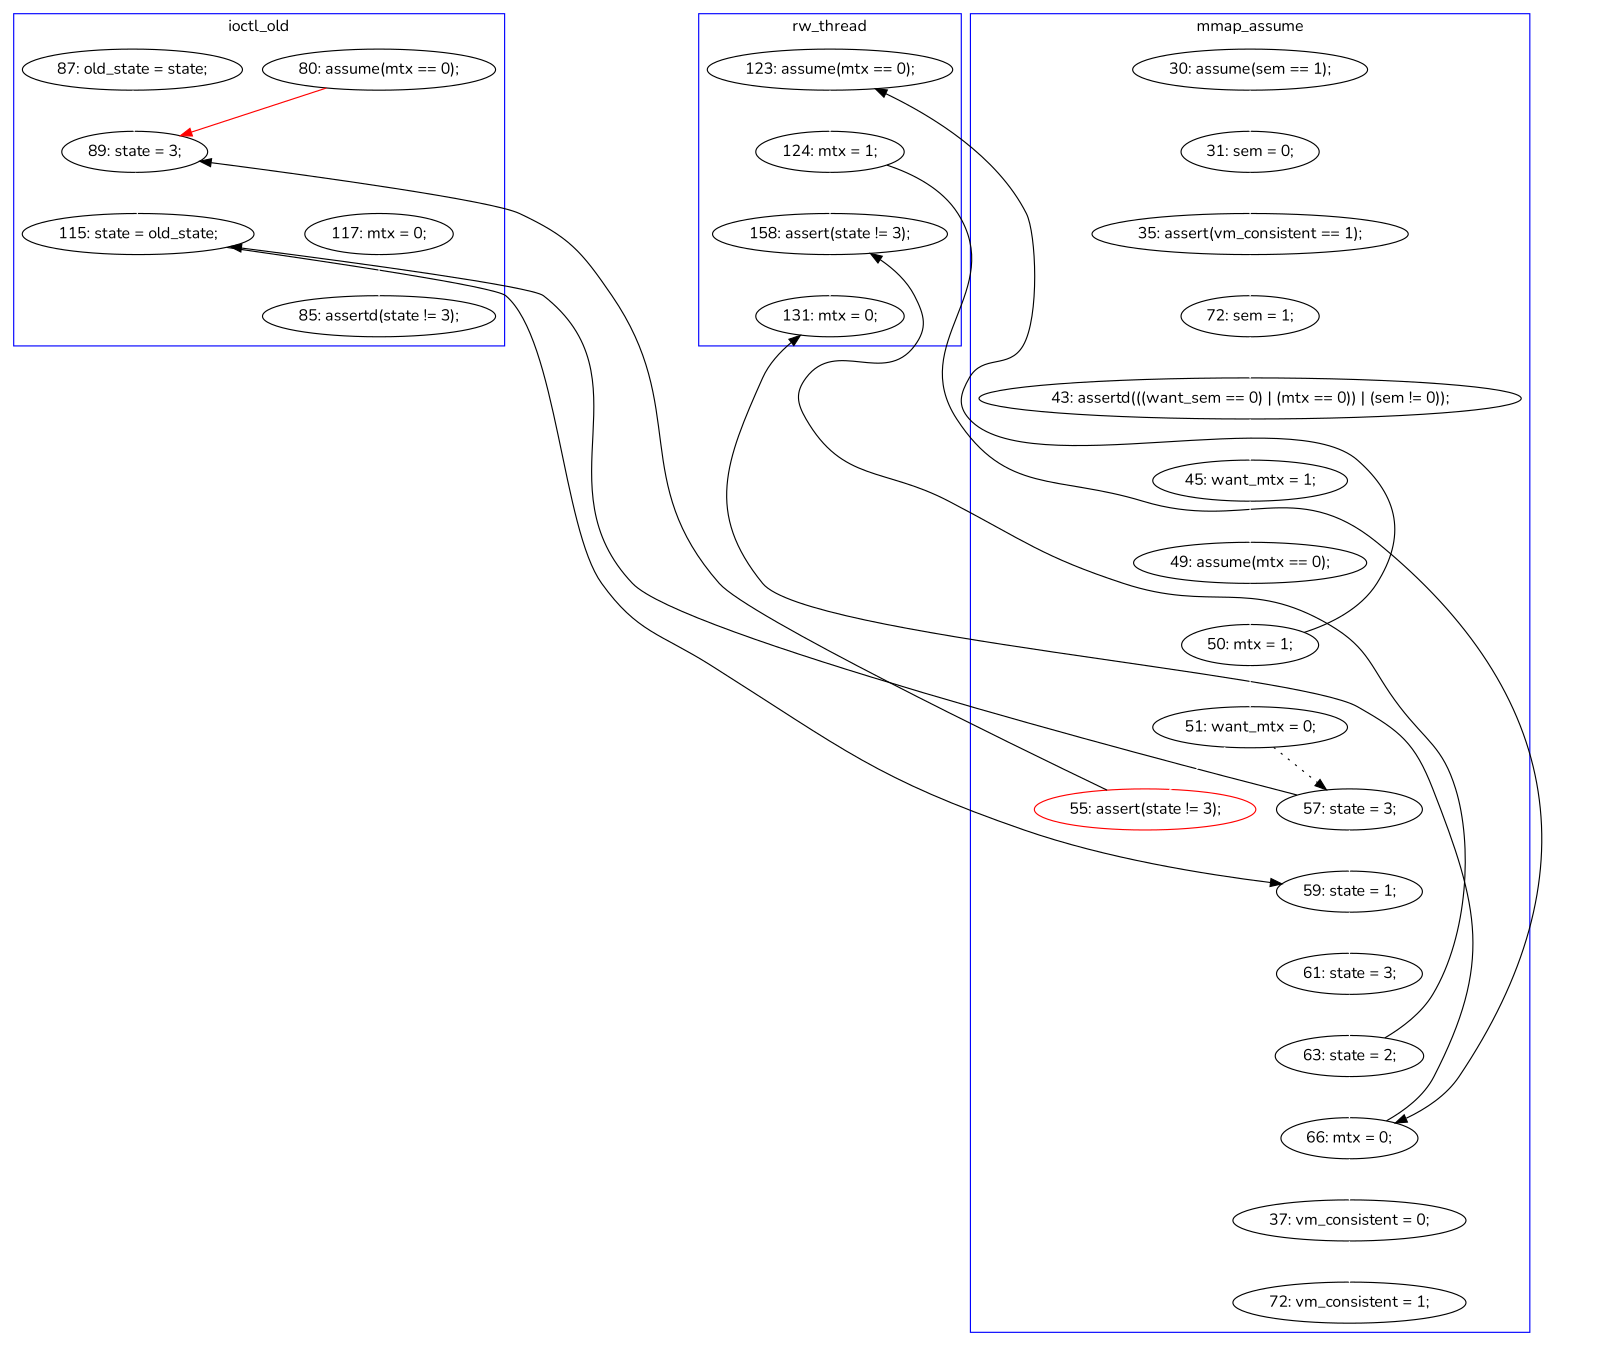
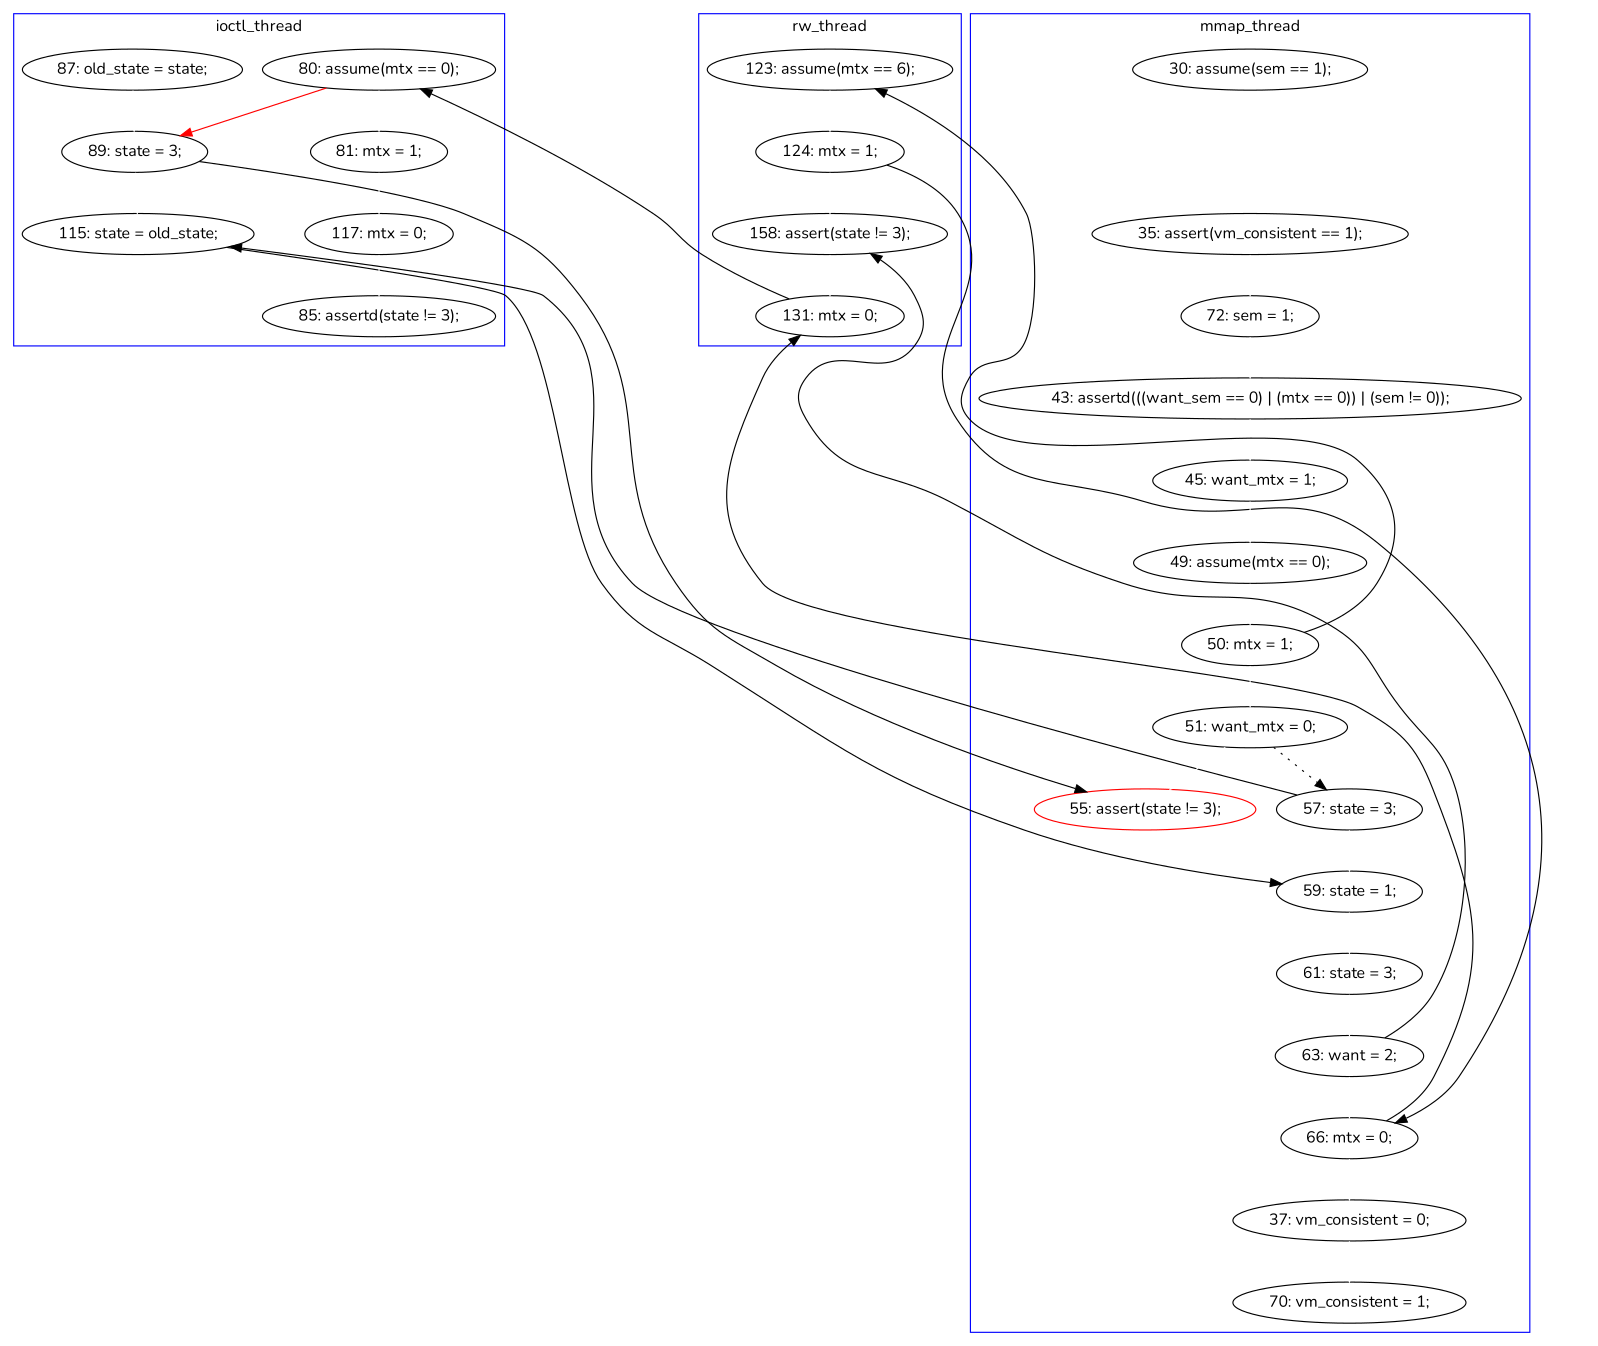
(259, 27) -> (259, 27)
(1250, 27) -> (1250, 27)
(830, 70) -> (830, 70)
none -> (379, 152)
(1250, 152) -> none
none -> (615, 189)
(661, 443) -> (632, 459)
(1349, 1056) -> (1349, 1056)
(1349, 1303) -> (1349, 1303)
